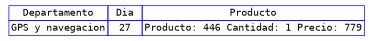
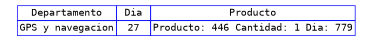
(253, 28) -> (253, 28)
